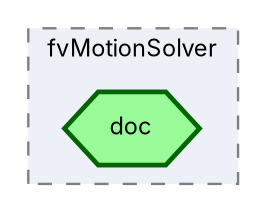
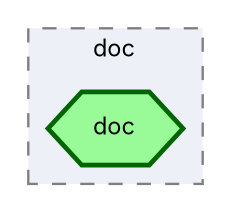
(133, 51) -> (115, 51)
